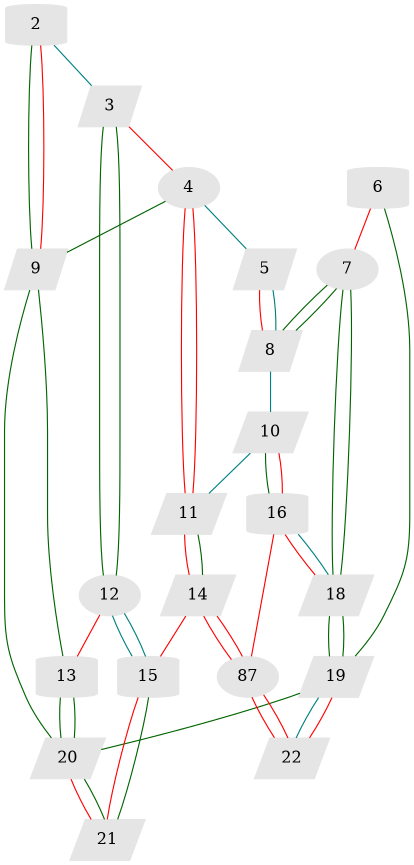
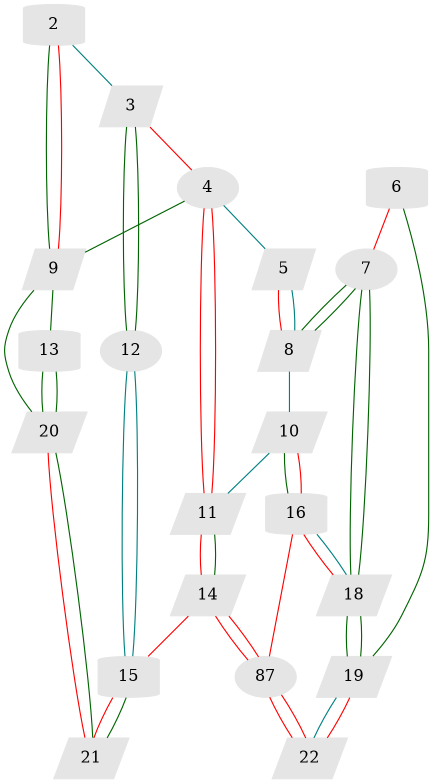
(89, 636) -> none
(201, 724) -> none
